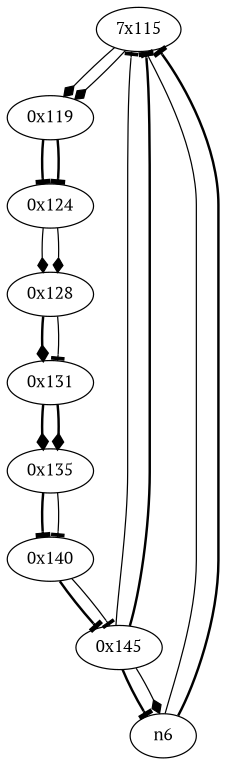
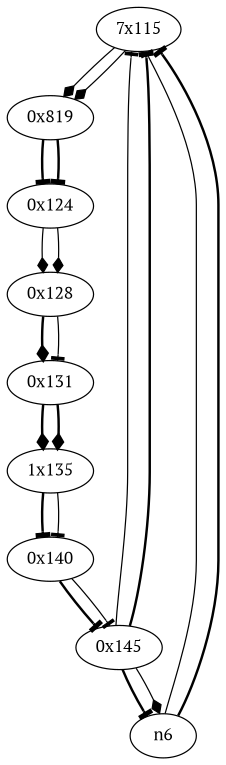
(50, 118) -> (50, 118)
(50, 471) -> (50, 471)
